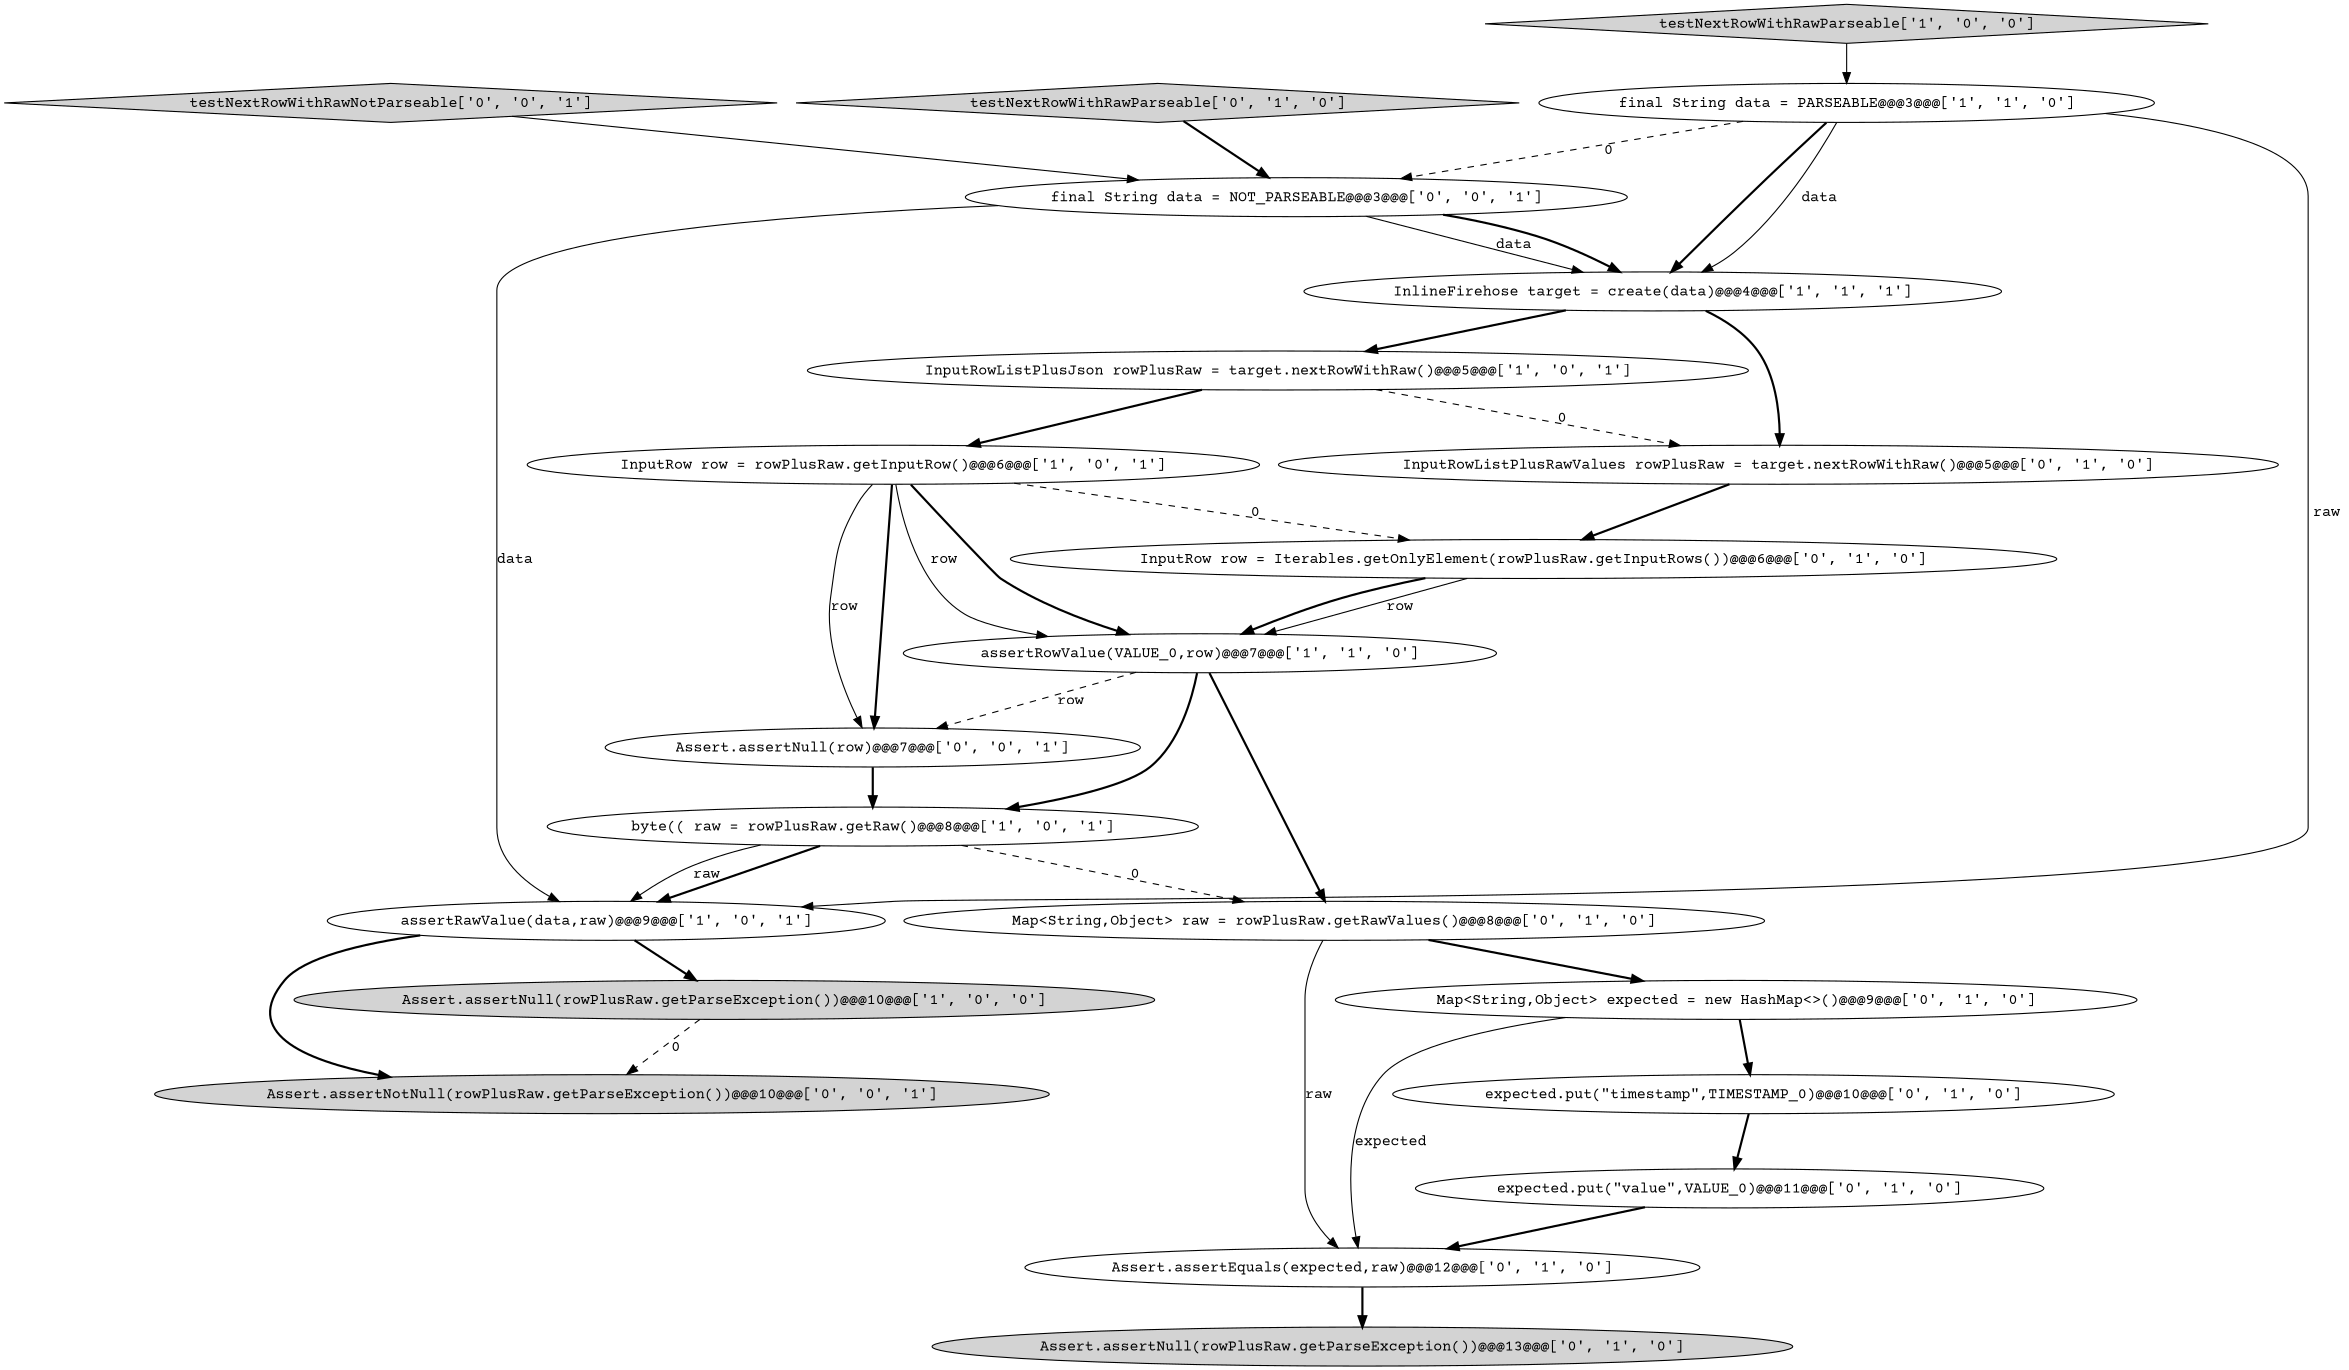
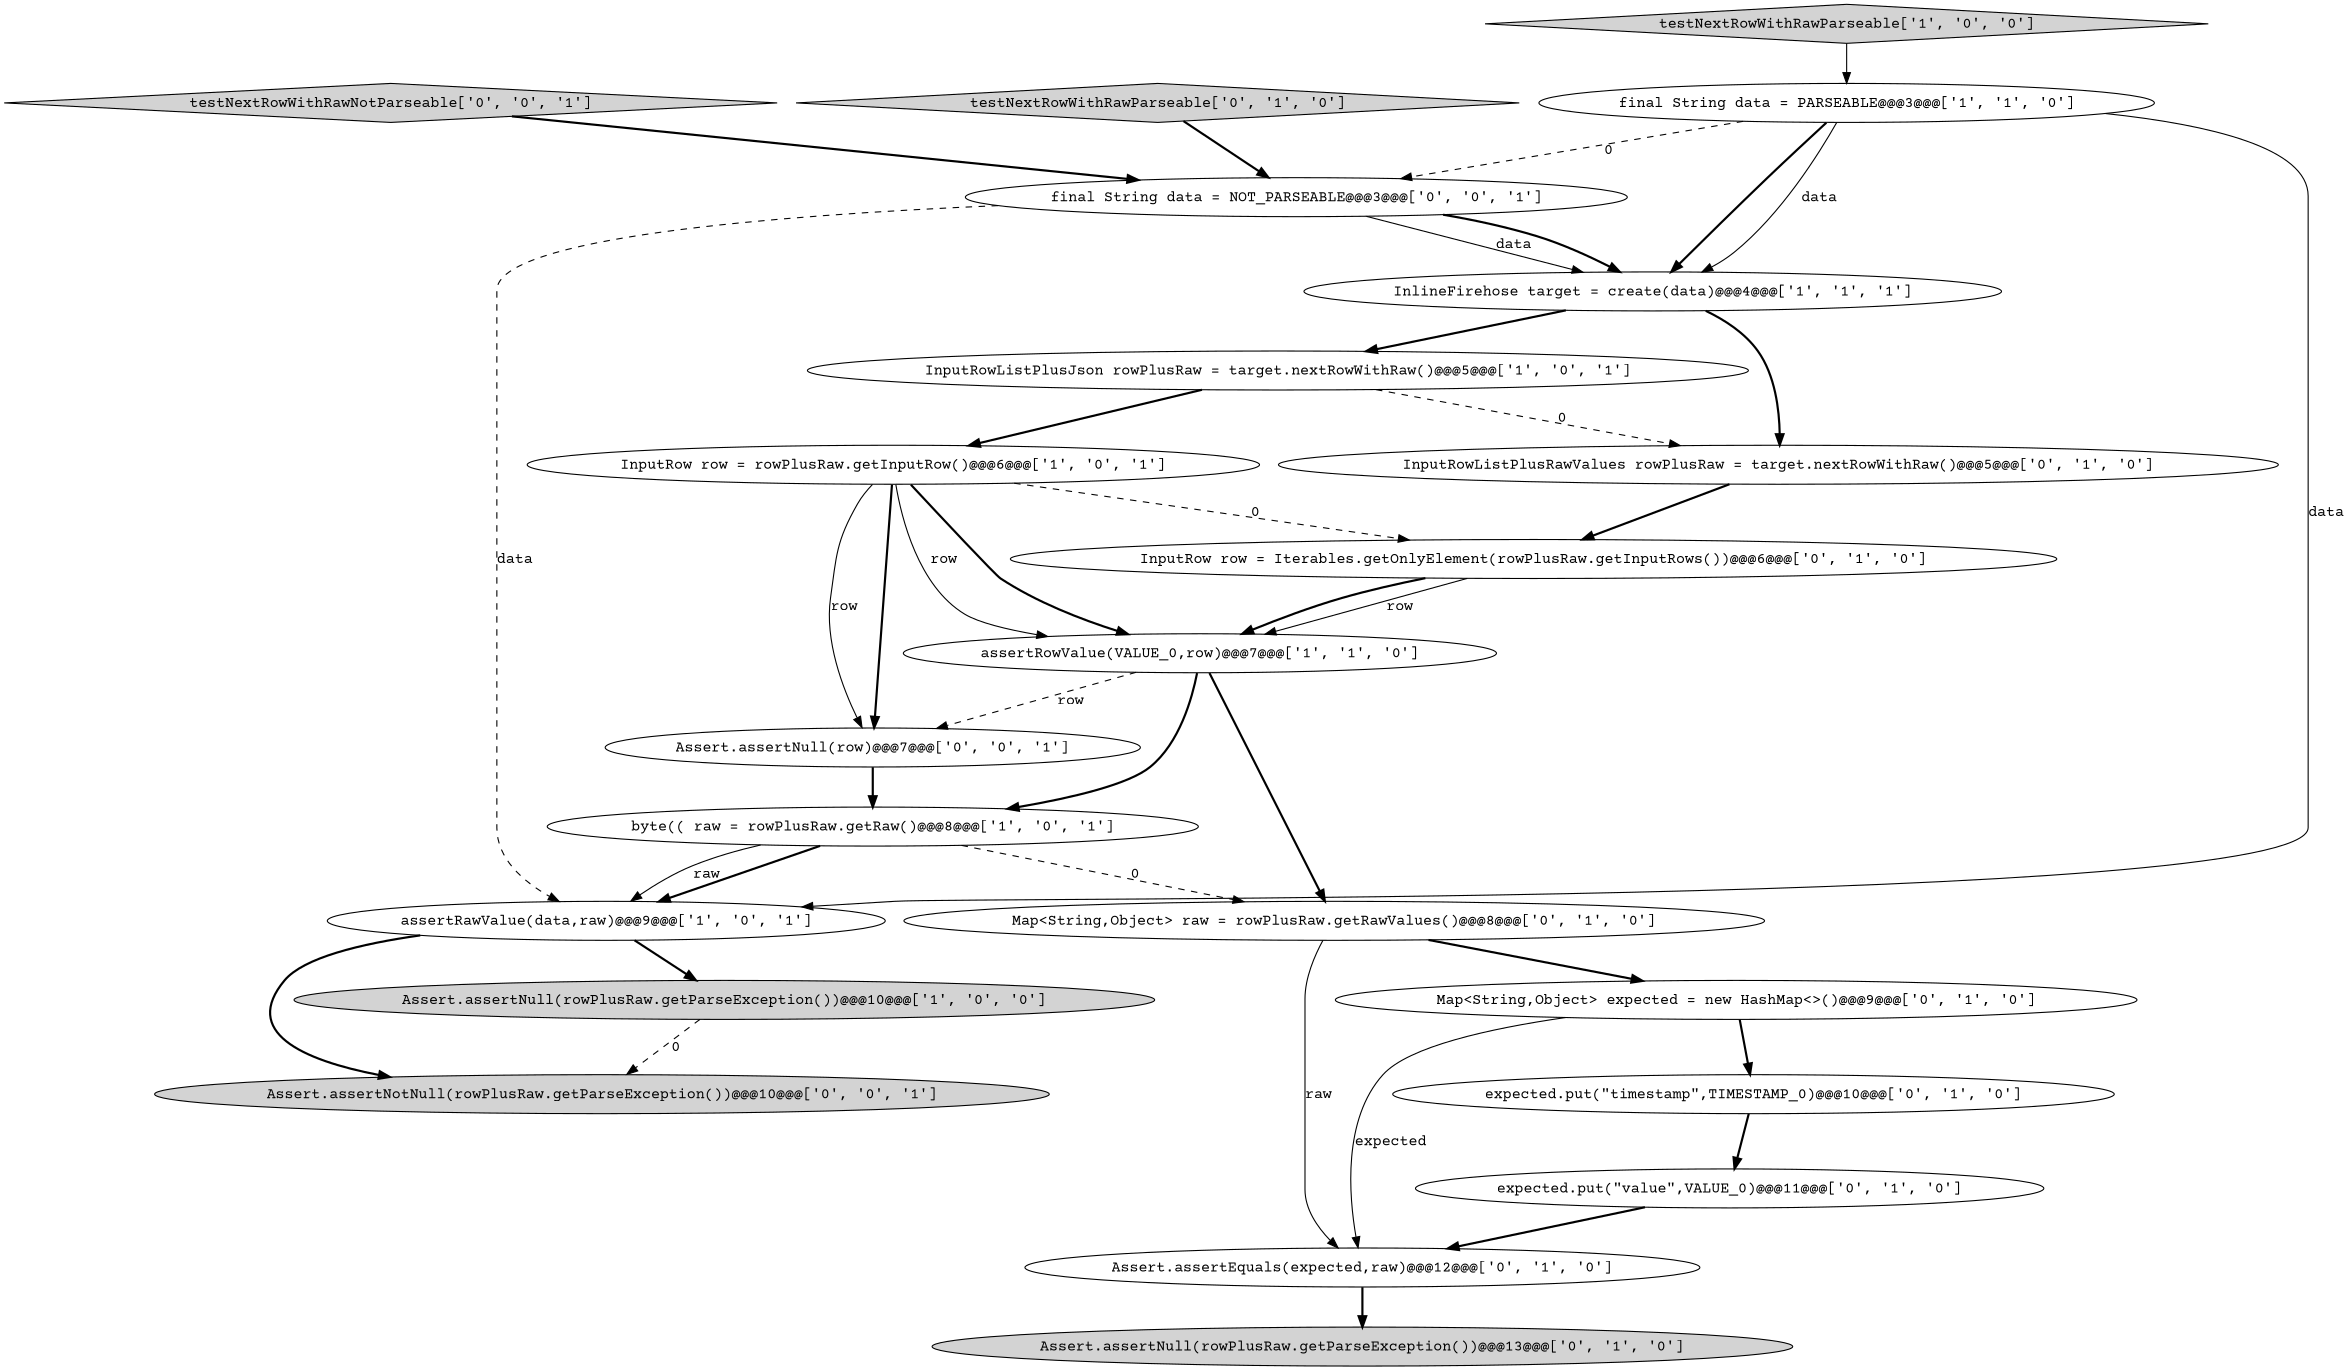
(819, 148) -> (819, 148)
(497, 345) -> (497, 345)
(2327, 512) -> (2327, 512)
